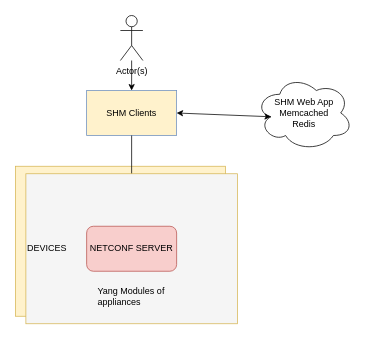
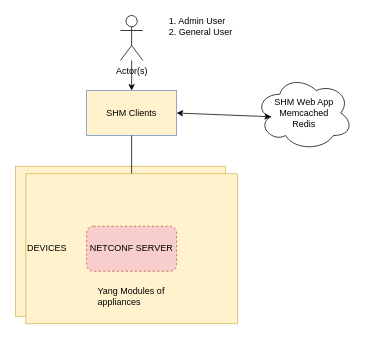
none -> (204, 27)
(45, 249) -> (45, 249)
(132, 249) -> (132, 249)
